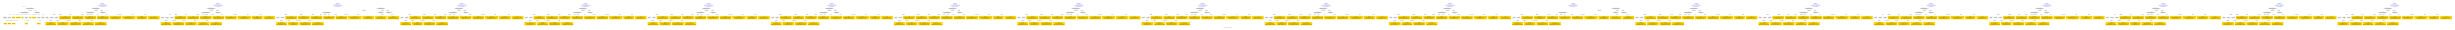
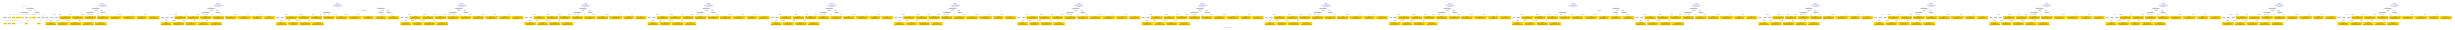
(9, 24) -> (9, 24)
